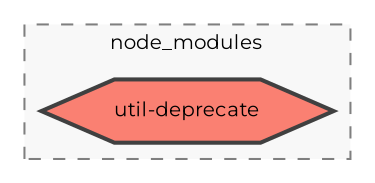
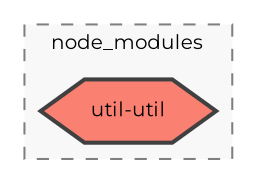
(187, 111) -> (128, 111)
